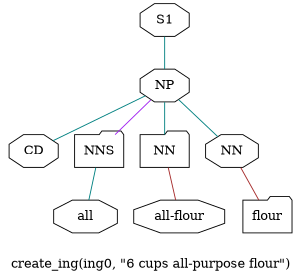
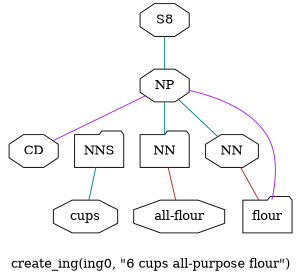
(165, 20) -> (165, 20)
(133, 117) -> (259, 125)
(99, 118) -> (99, 118)
(86, 217) -> (86, 217)
